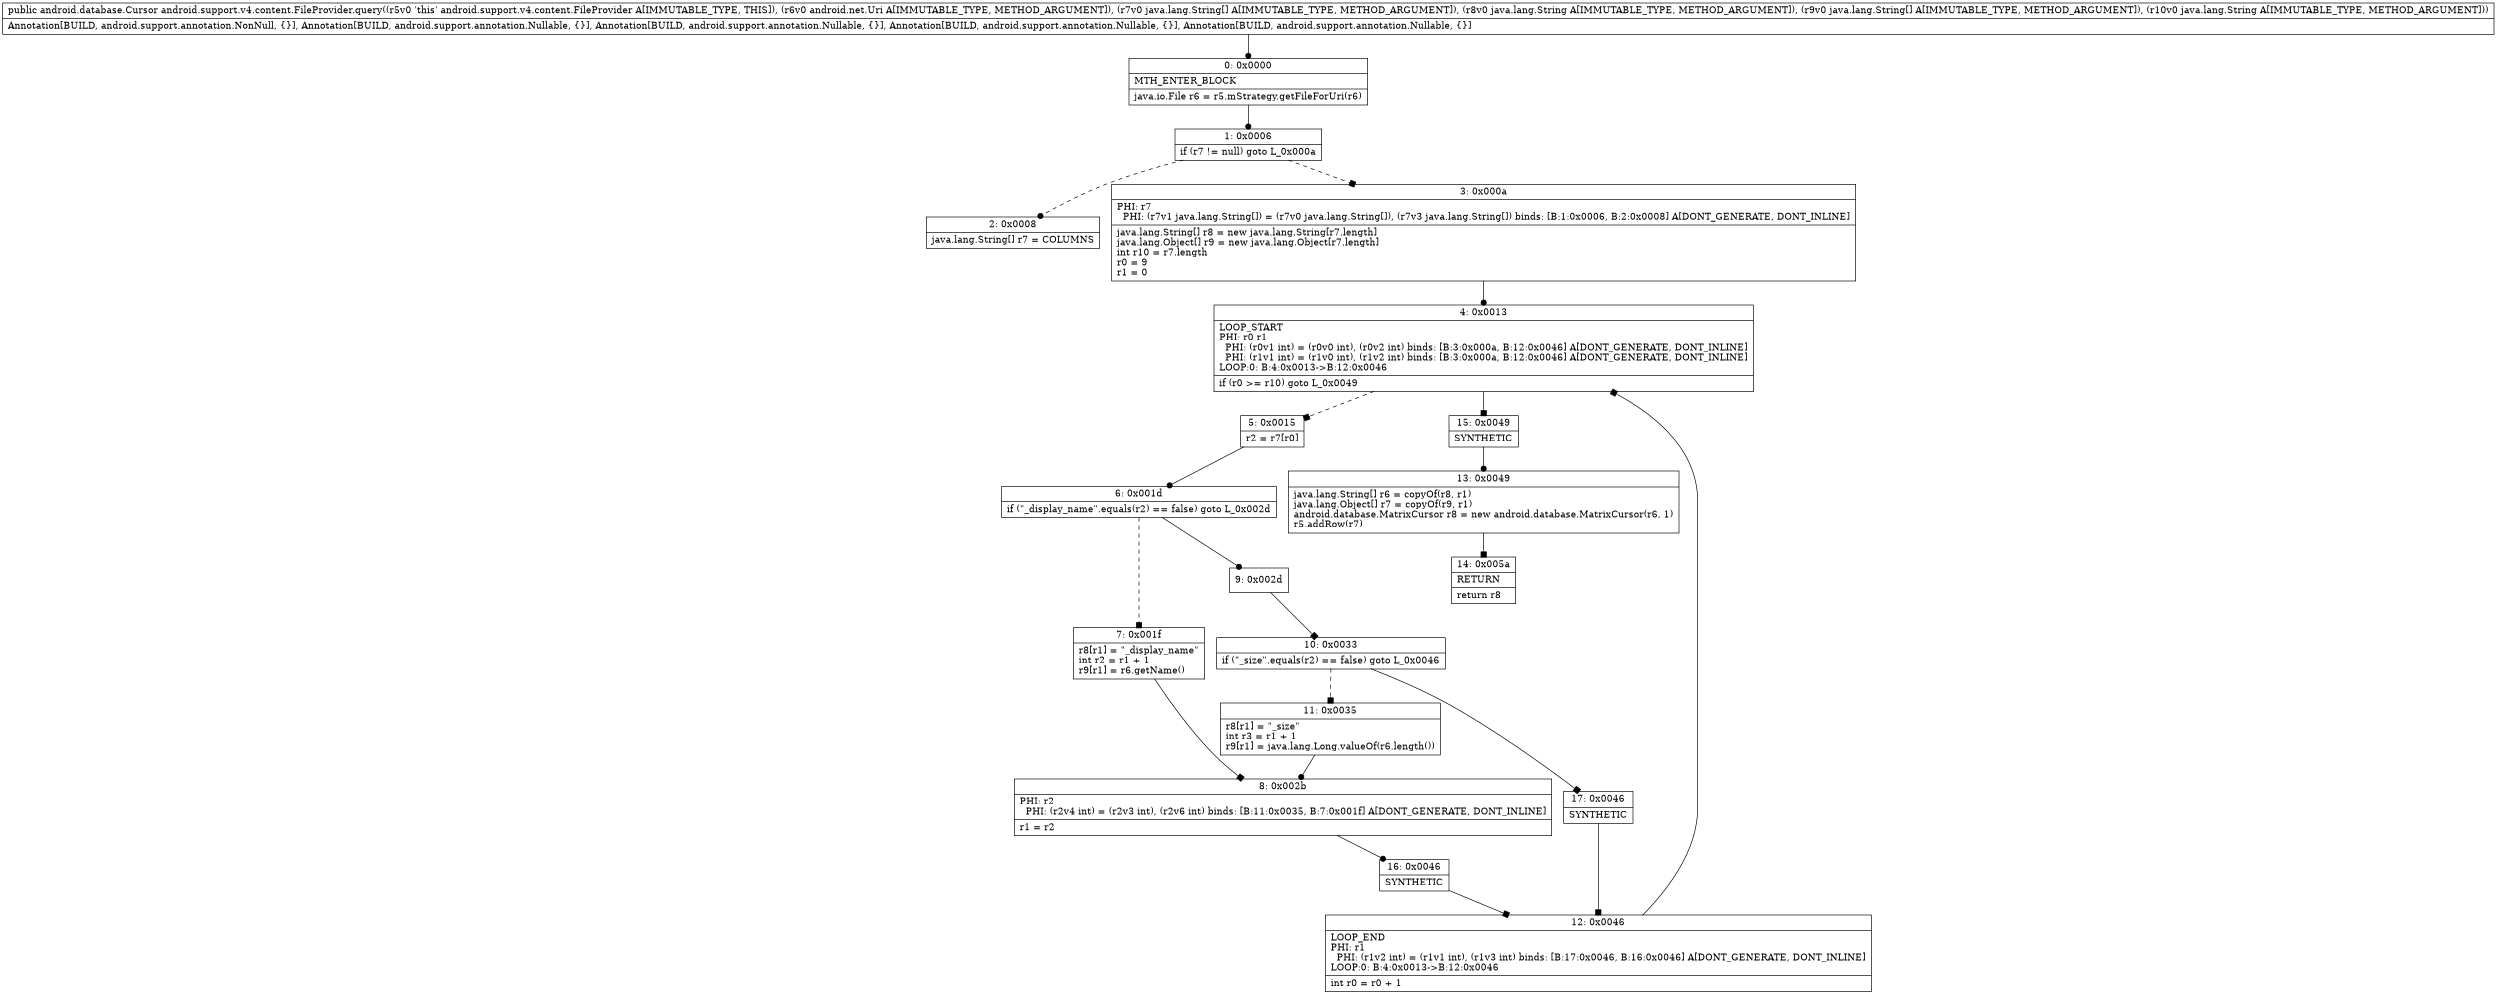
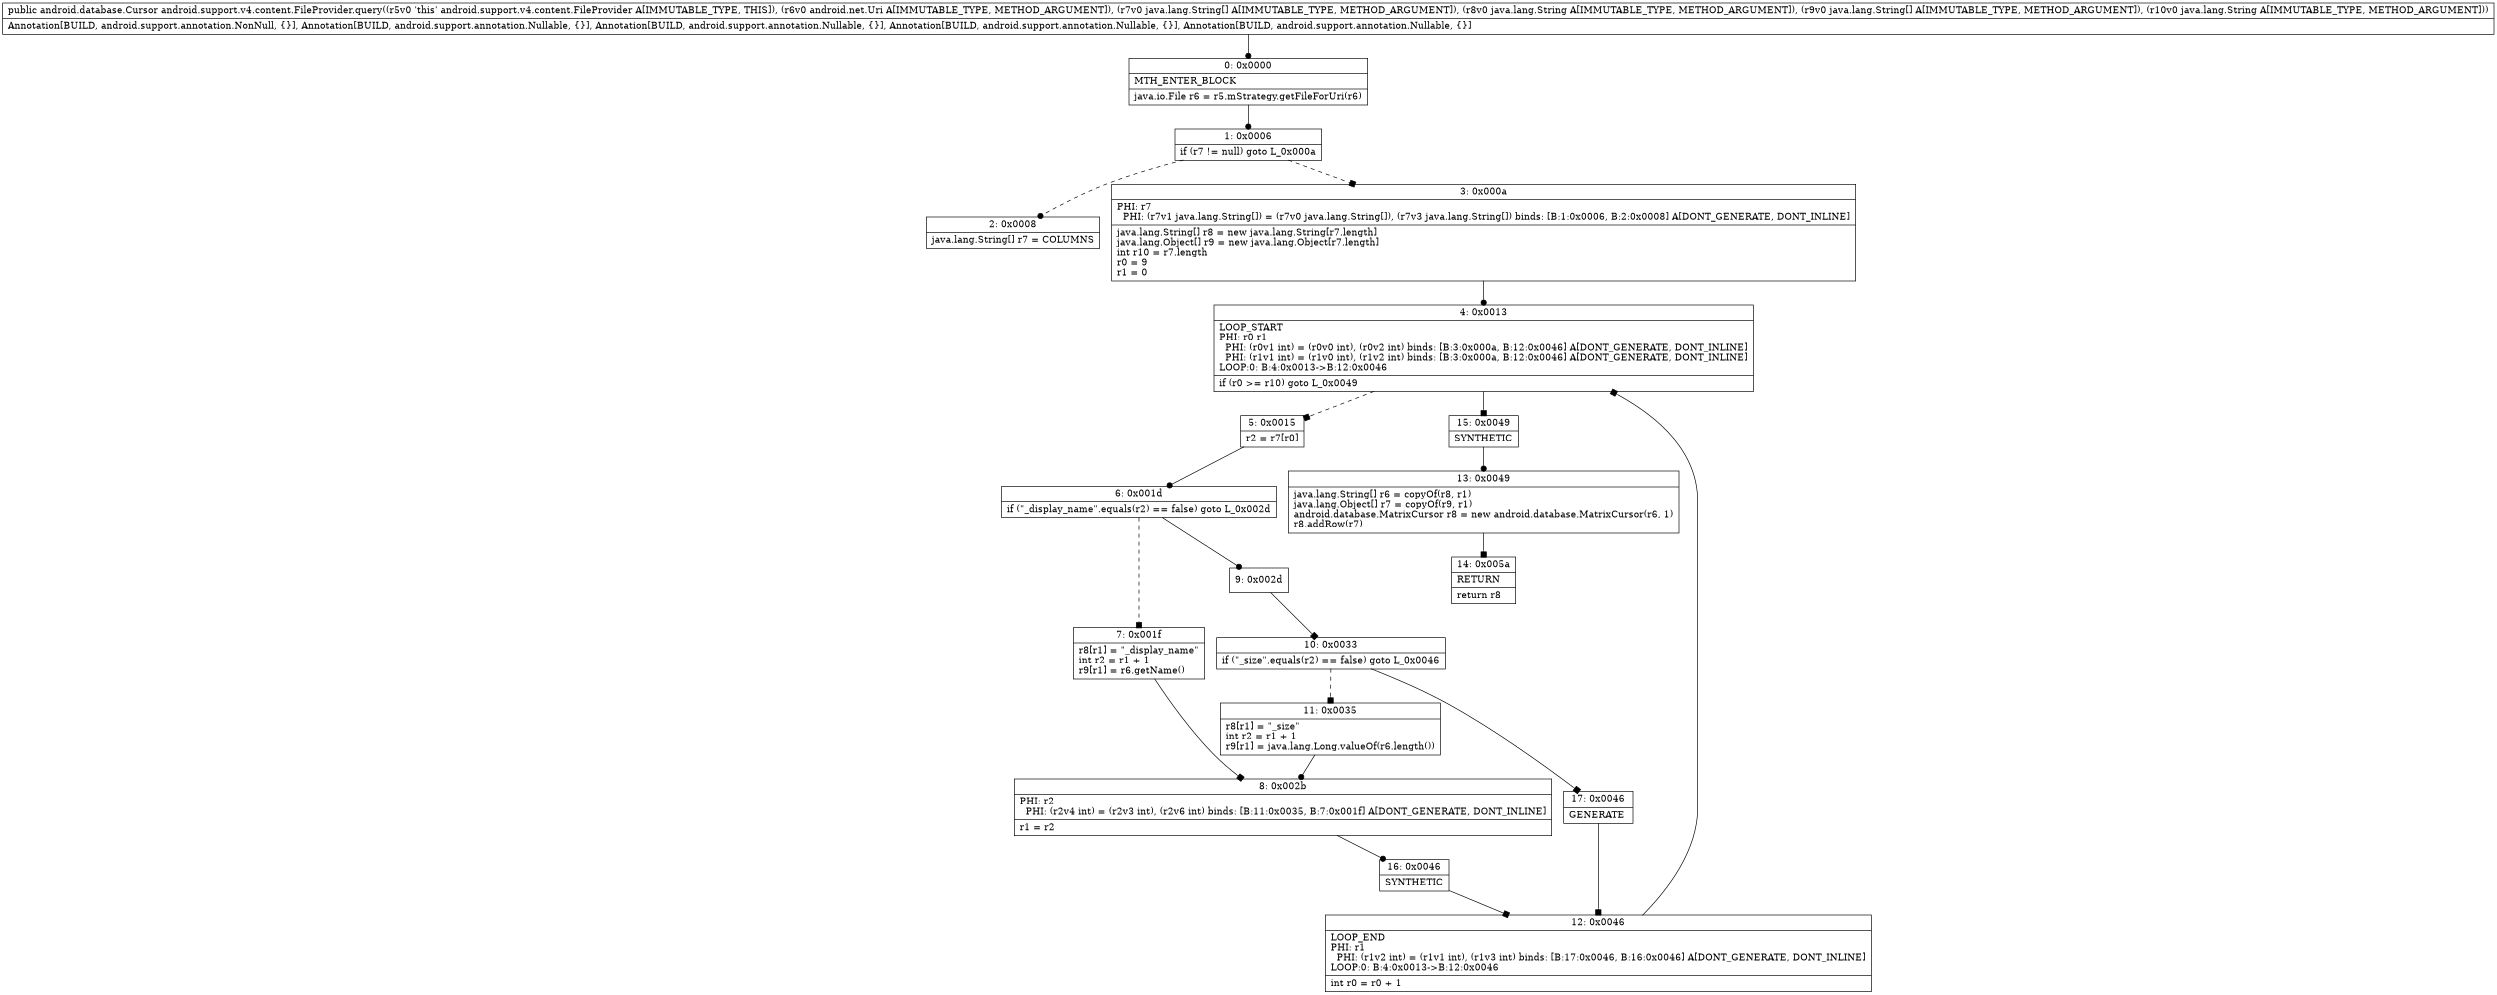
(1328, 525) -> (1328, 525)
(1261, 737) -> (1261, 737)
(1598, 815) -> (1597, 815)
